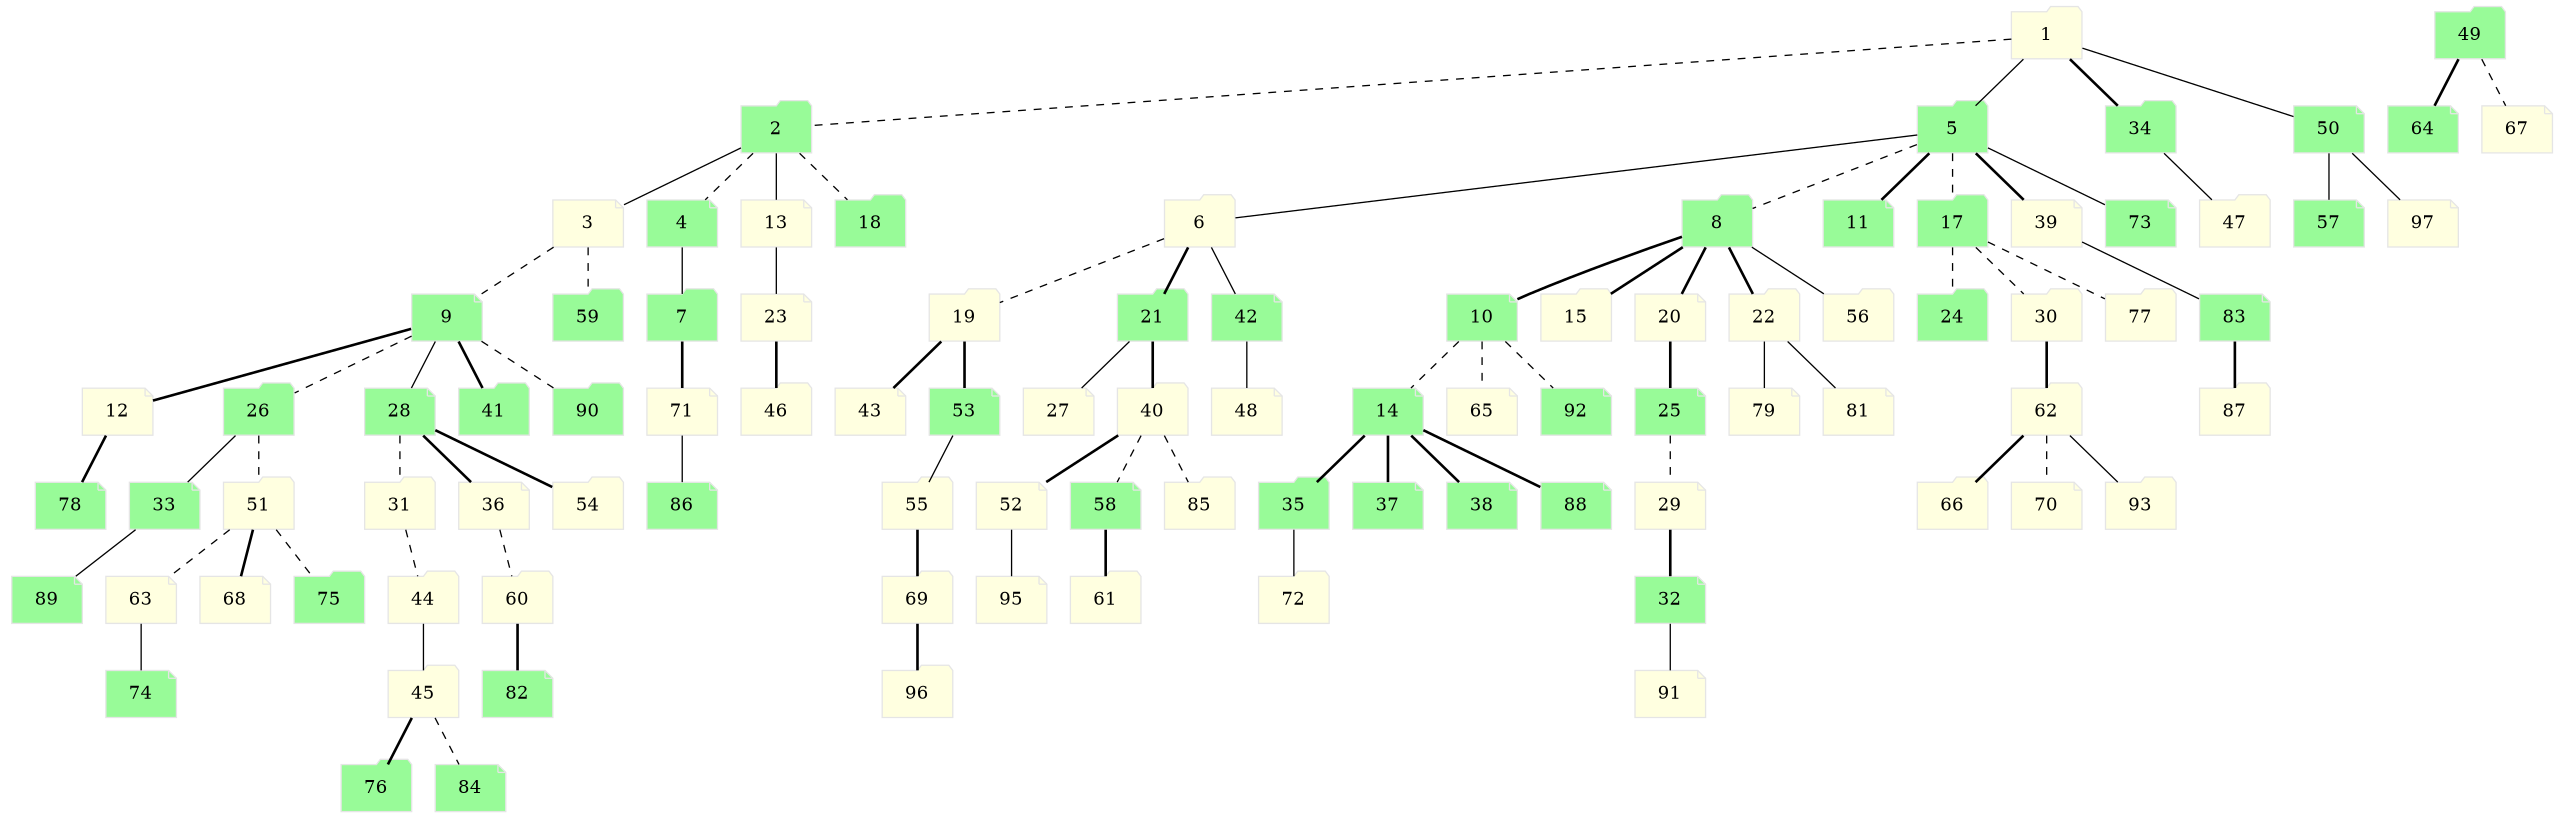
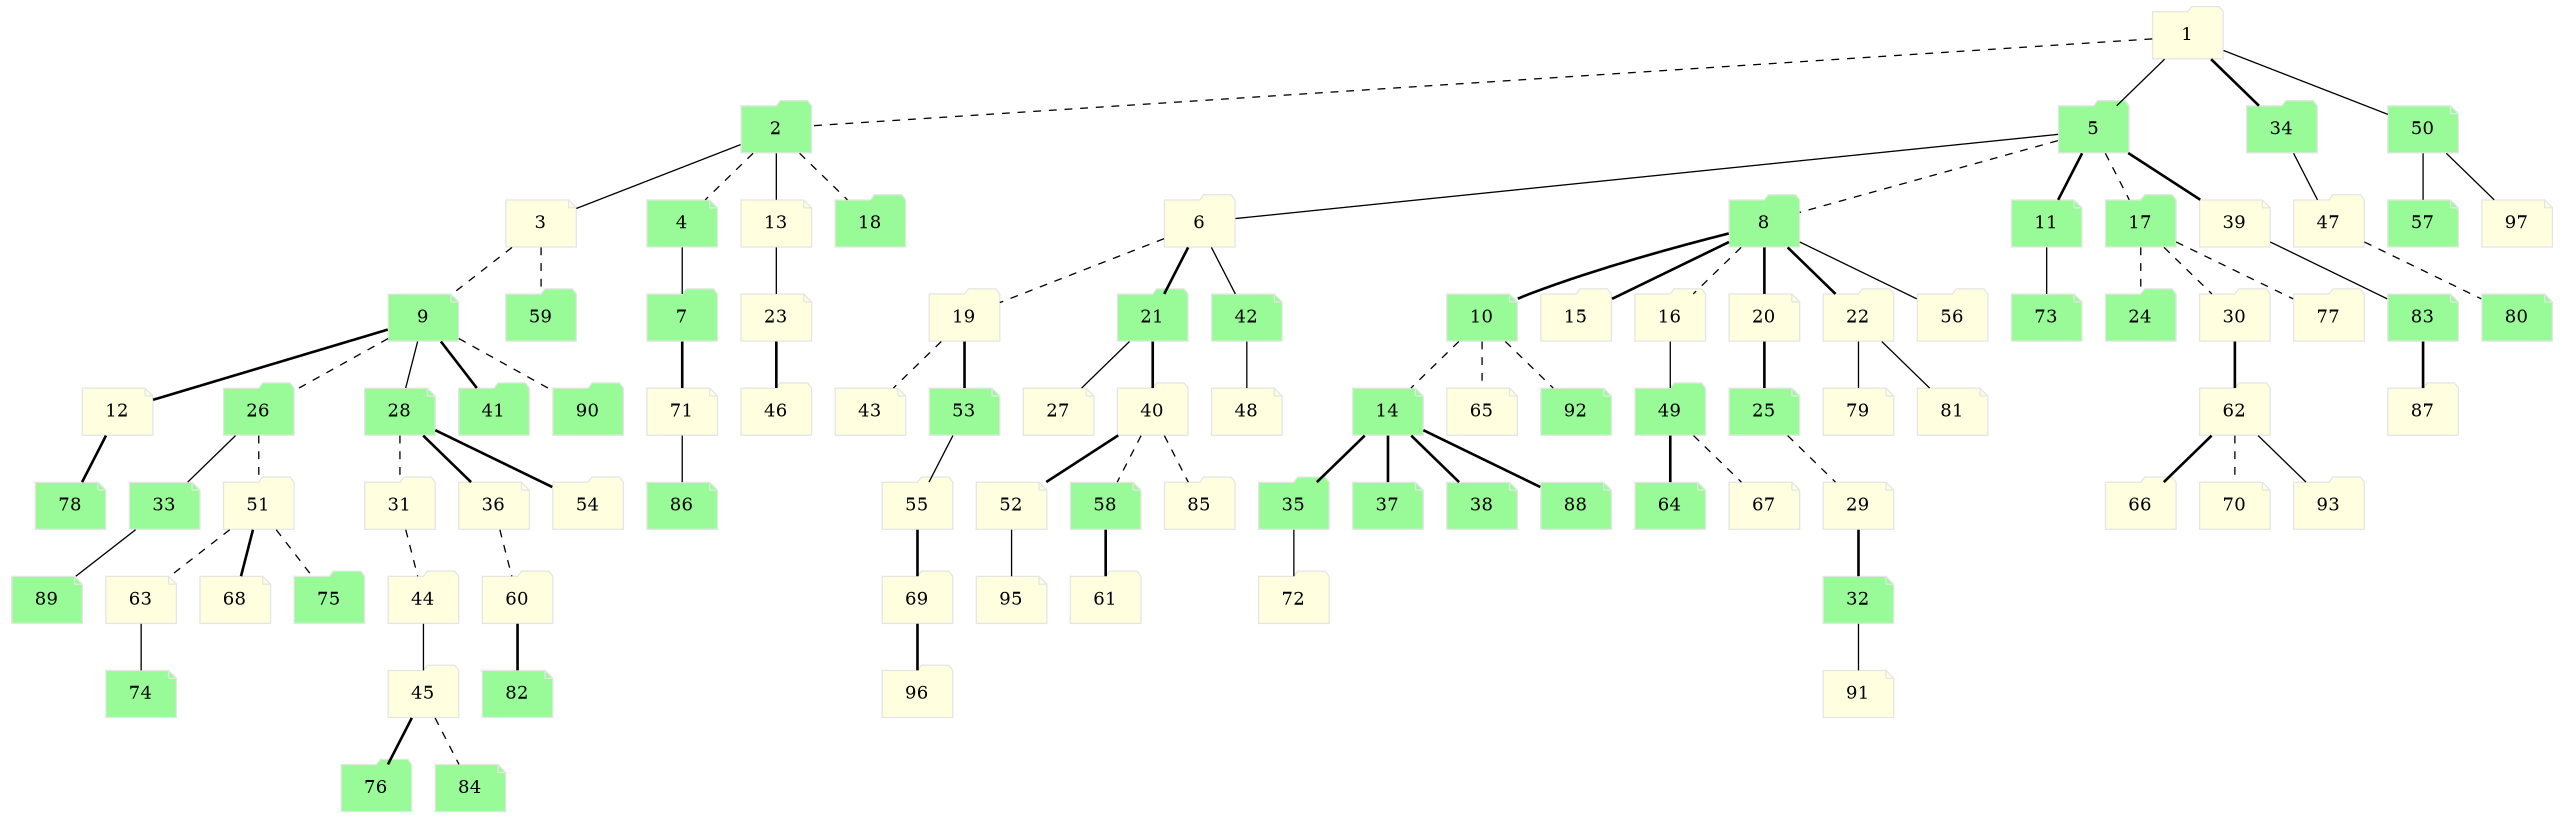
(2046, 176) -> (2047, 271)
none -> (1670, 318)
none -> (2517, 318)
(917, 365) -> (917, 365)
